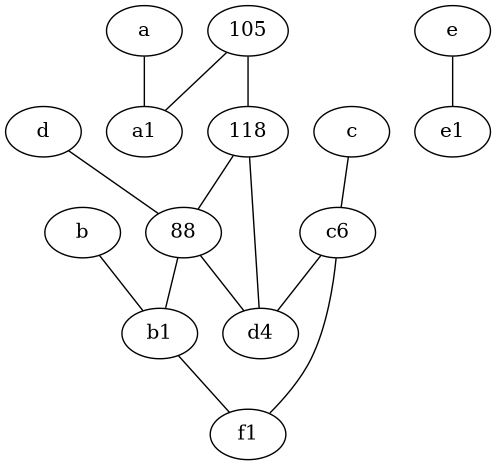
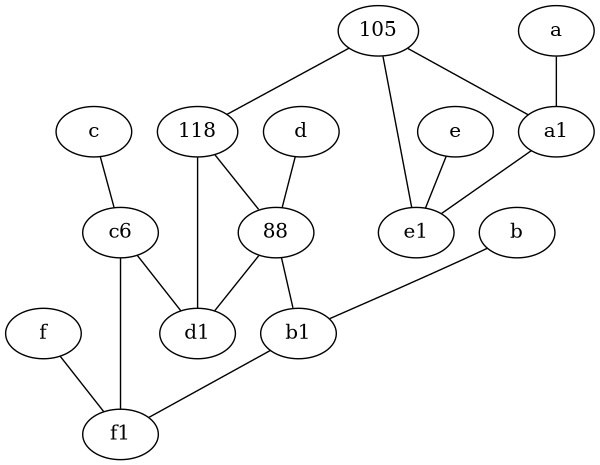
none -> (397, 132)
none -> (486, 182)
none -> (43, 334)
(261, 334) -> (198, 334)
